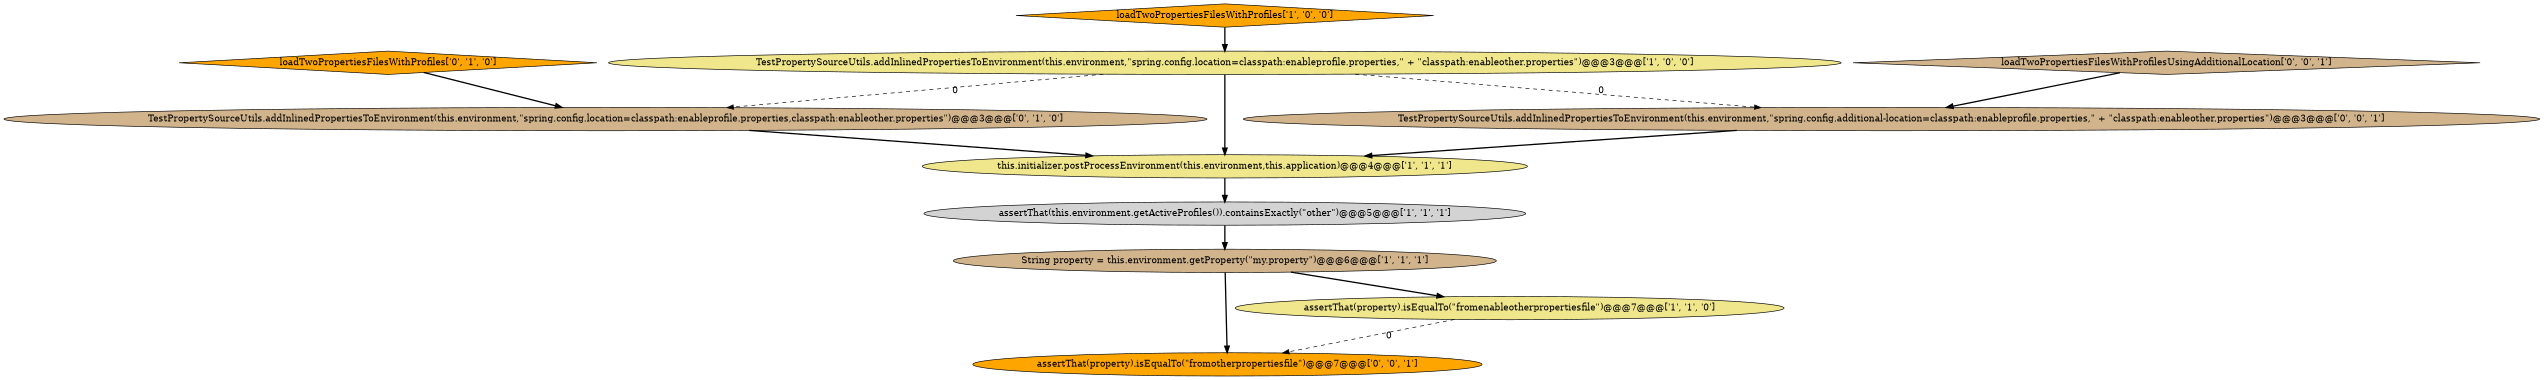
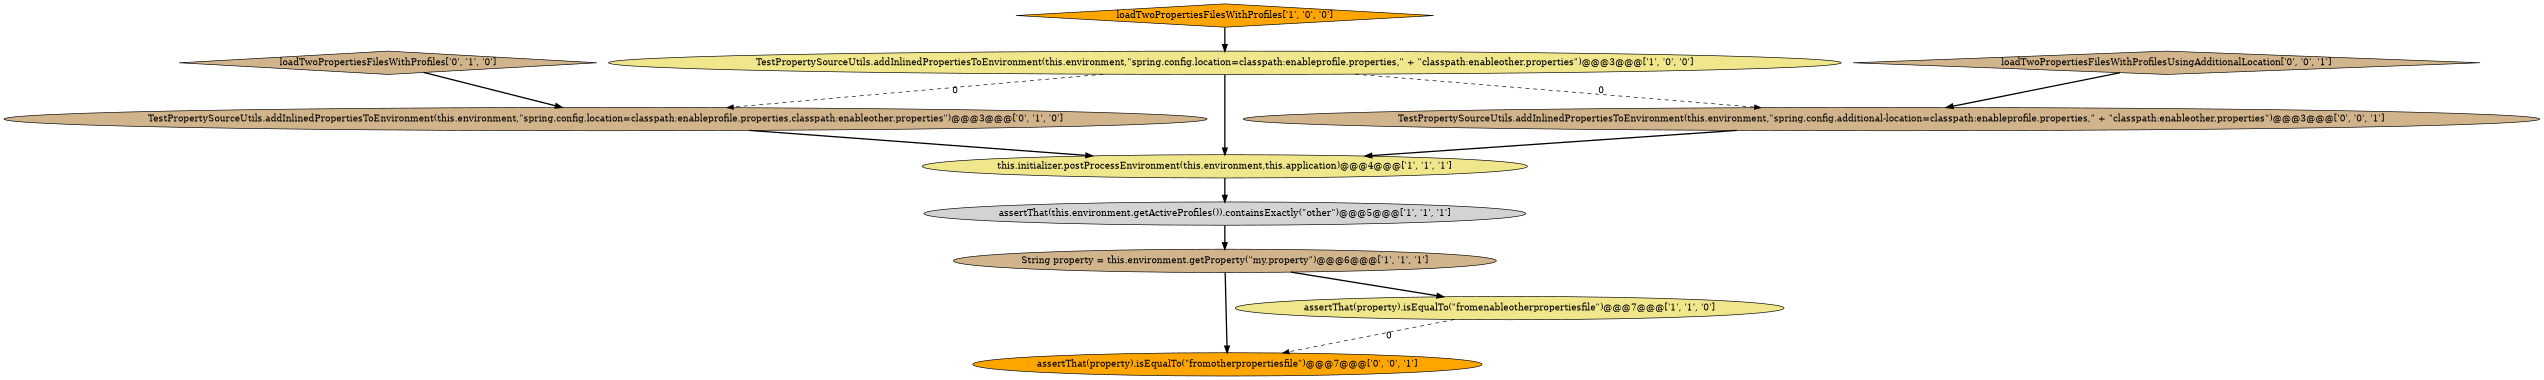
(388, 63) -> (388, 63)
